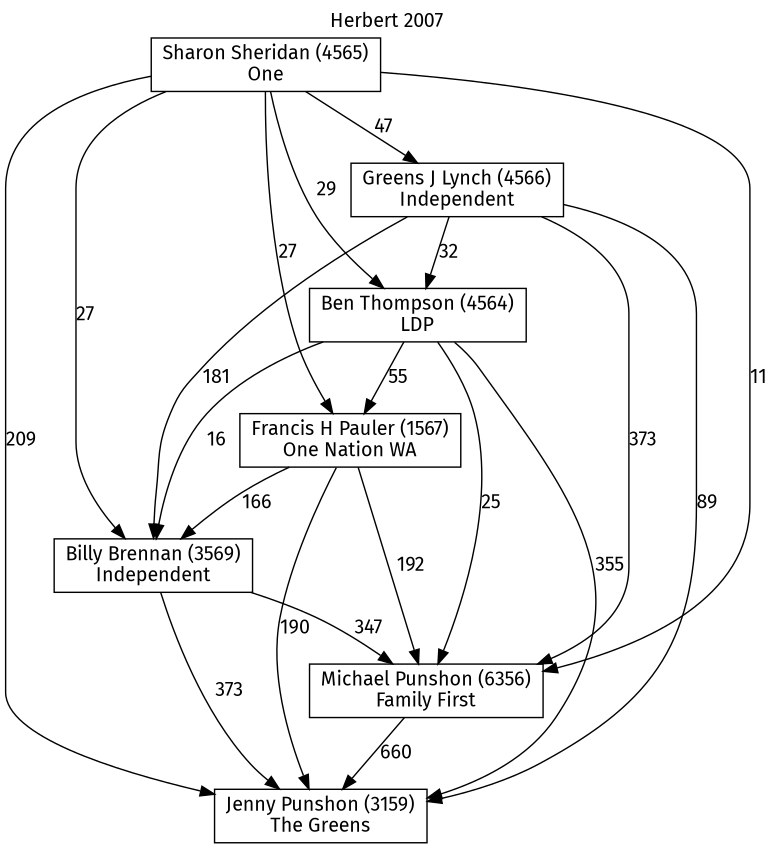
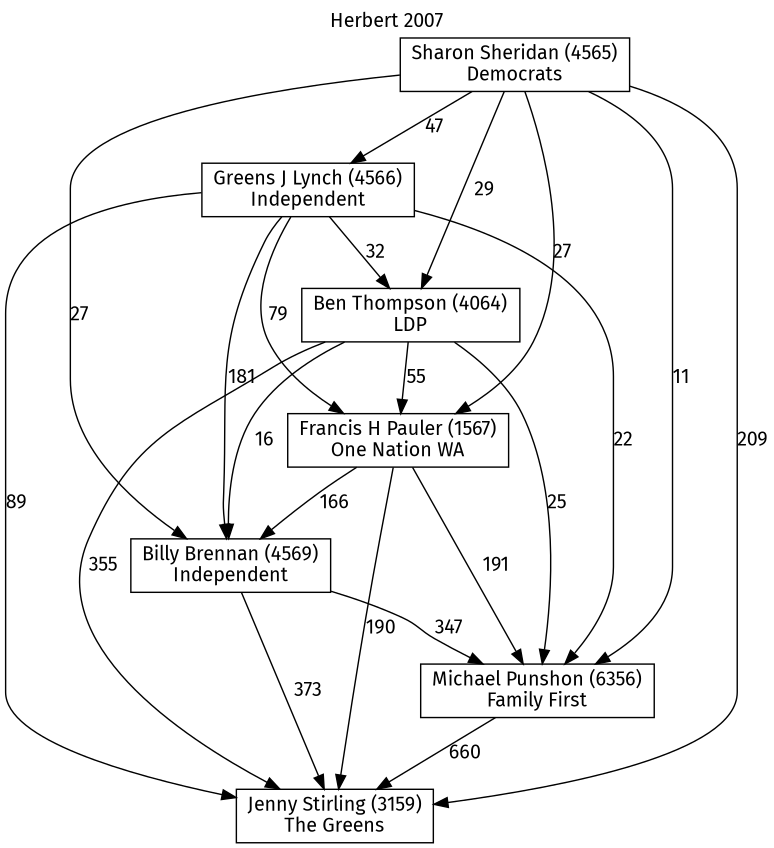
(266, 65) -> (515, 65)
(418, 315) -> (411, 315)
none -> (263, 322)
(643, 440) -> (623, 440)
(153, 566) -> (231, 566)
(411, 566) -> (496, 566)
(321, 816) -> (335, 816)
